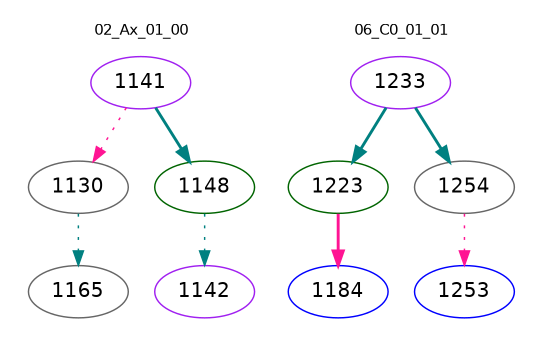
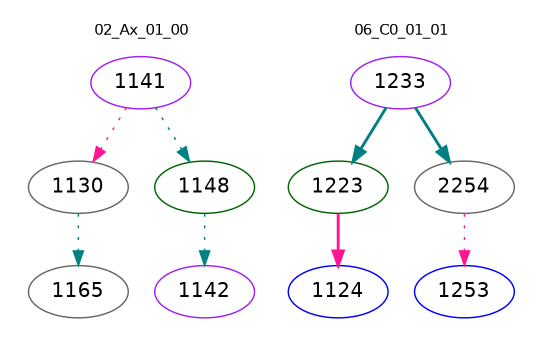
(169, 128) -> (169, 128)
(464, 187) -> (464, 187)
(338, 292) -> (338, 292)
